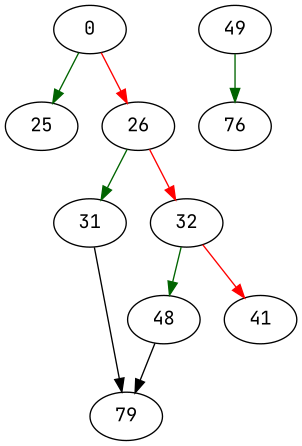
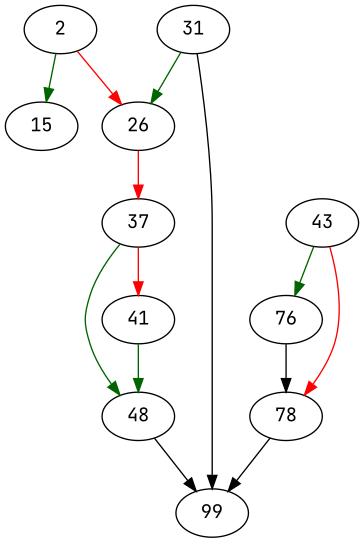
(90, 30) -> (60, 30)
(235, 30) -> (322, 223)
(42, 126) -> (42, 126)
(117, 169) -> (169, 72)
(187, 223) -> (138, 223)
none -> (138, 361)
(126, 416) -> (212, 513)
none -> (286, 416)
